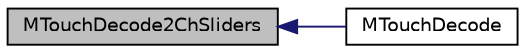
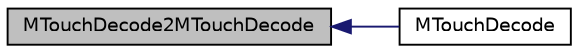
(143, 27) -> (169, 27)
